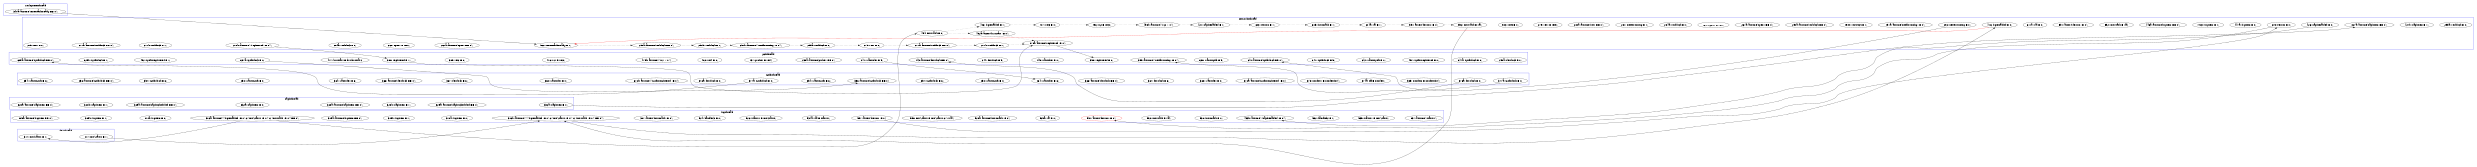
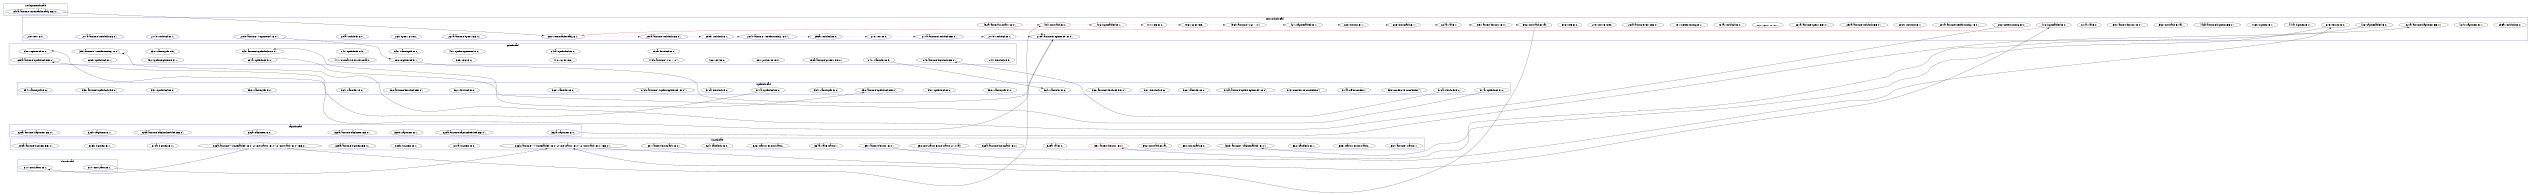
(958, 33) -> (1030, 25)
(1048, 60) -> none
